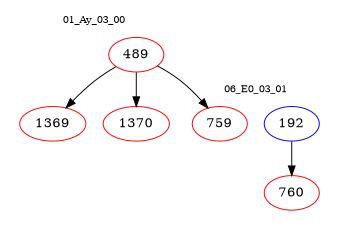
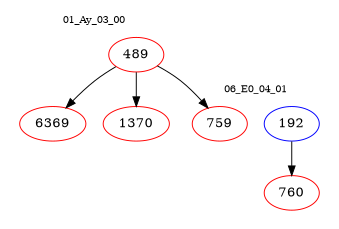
(256, 90) -> (256, 90)
(53, 124) -> (53, 124)
